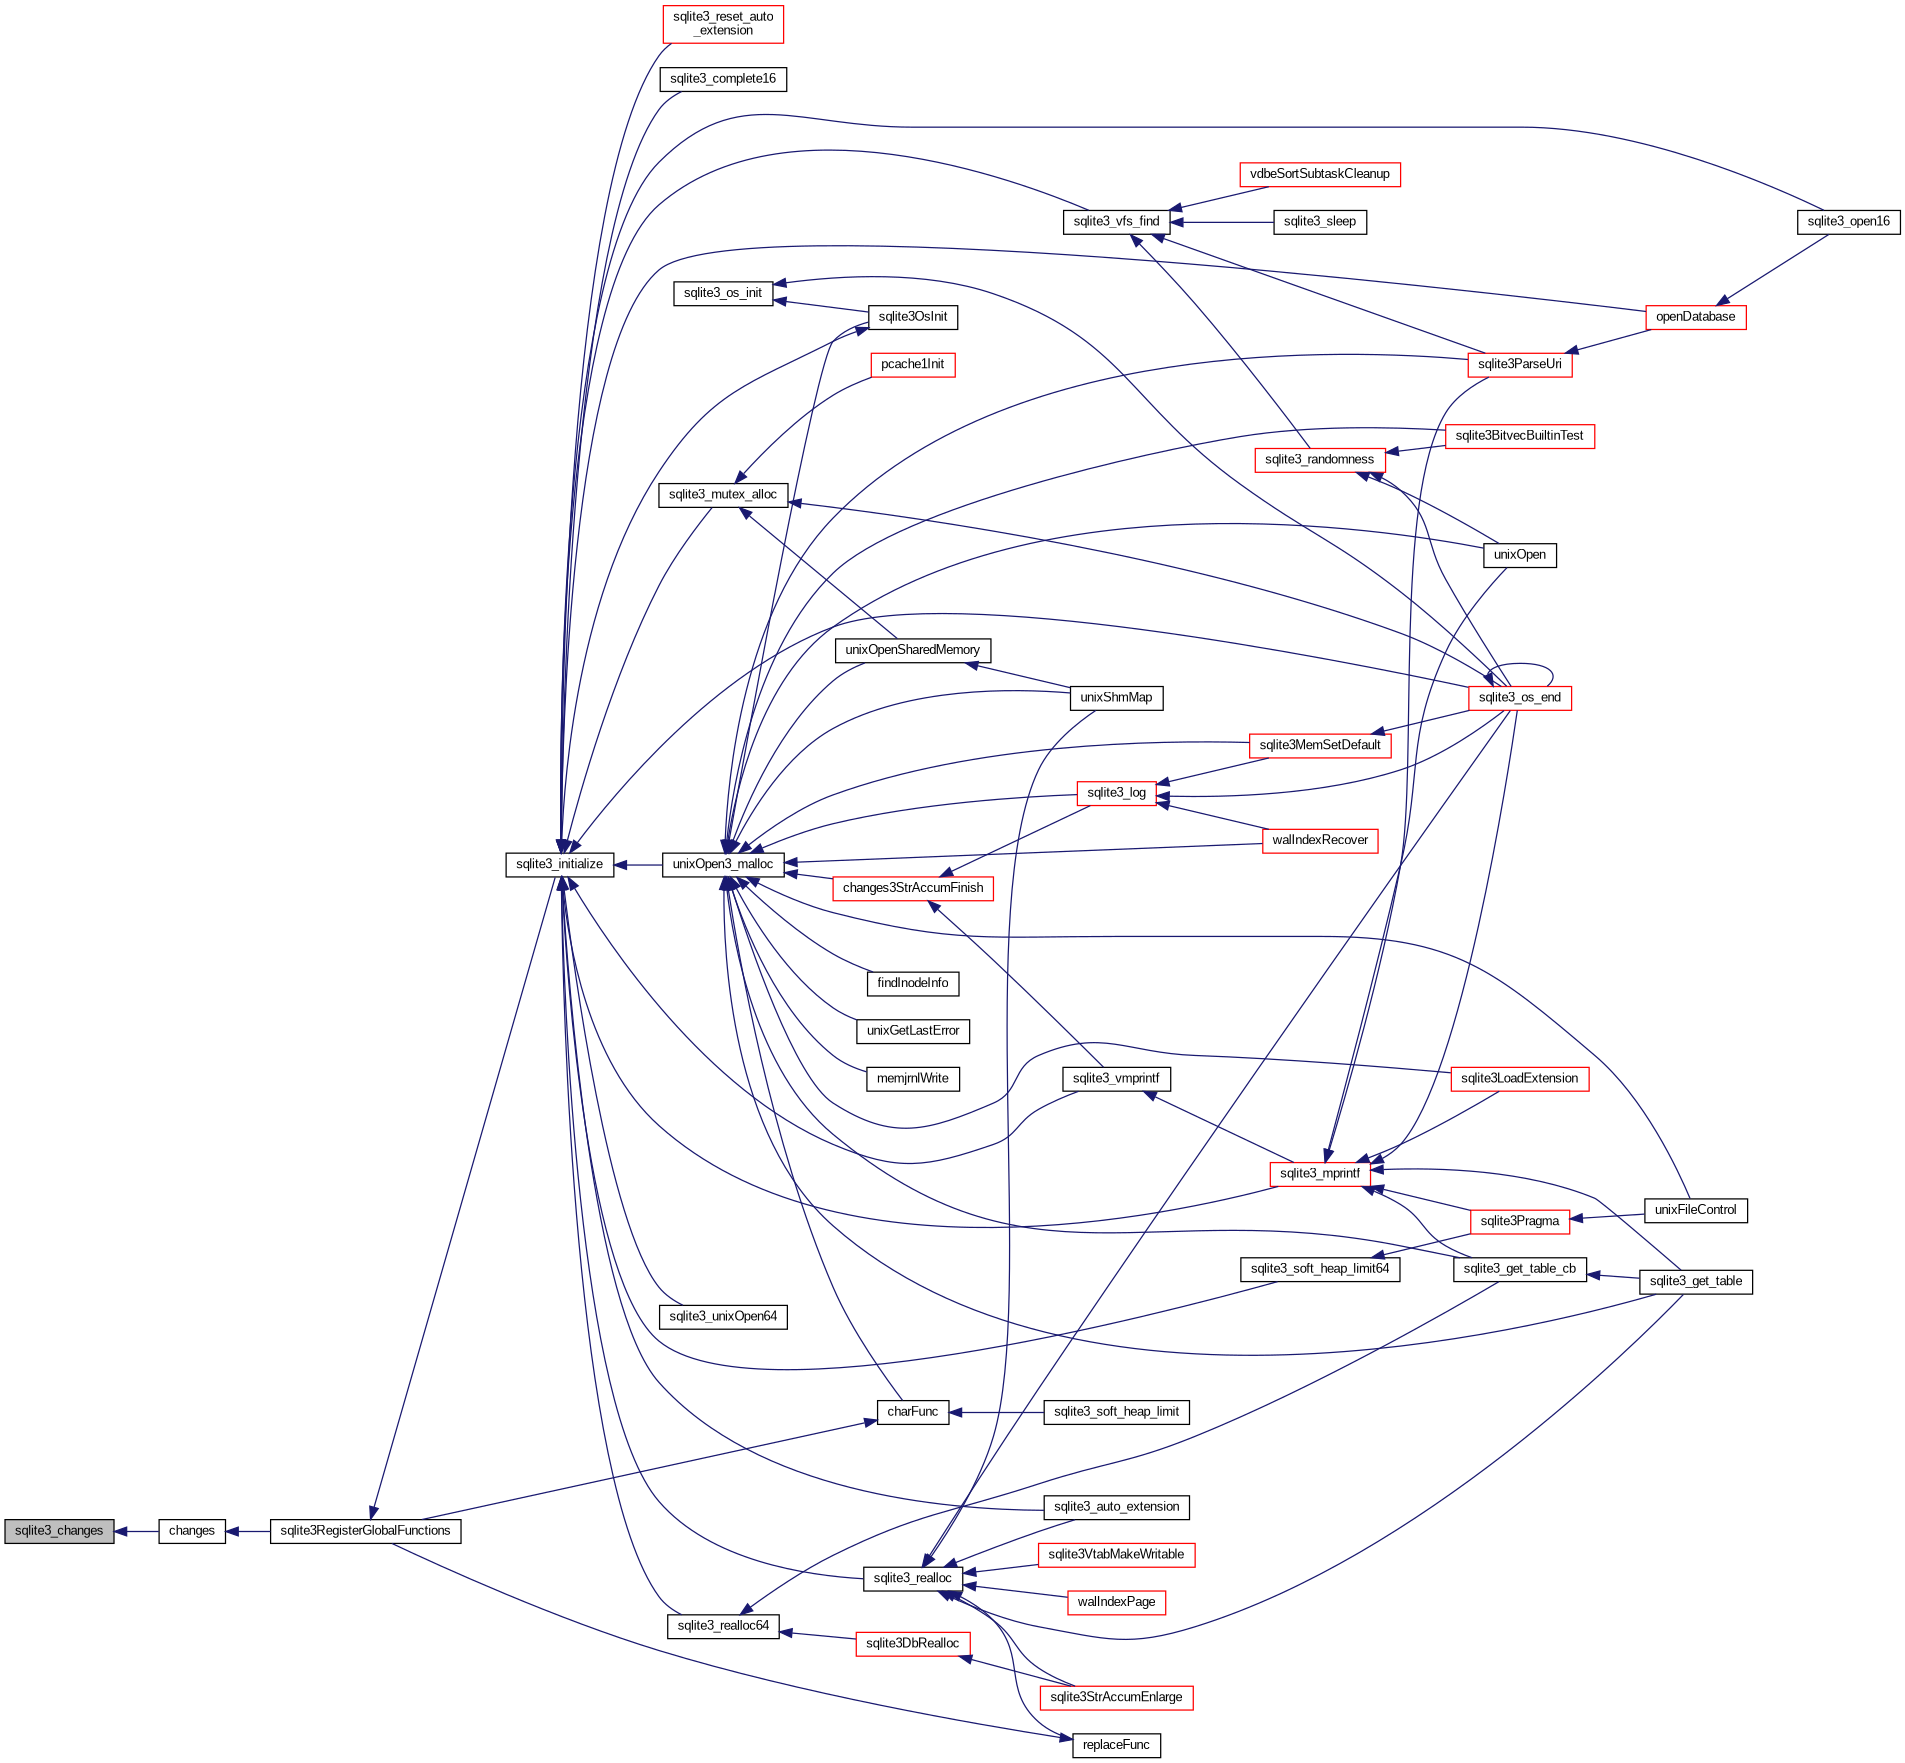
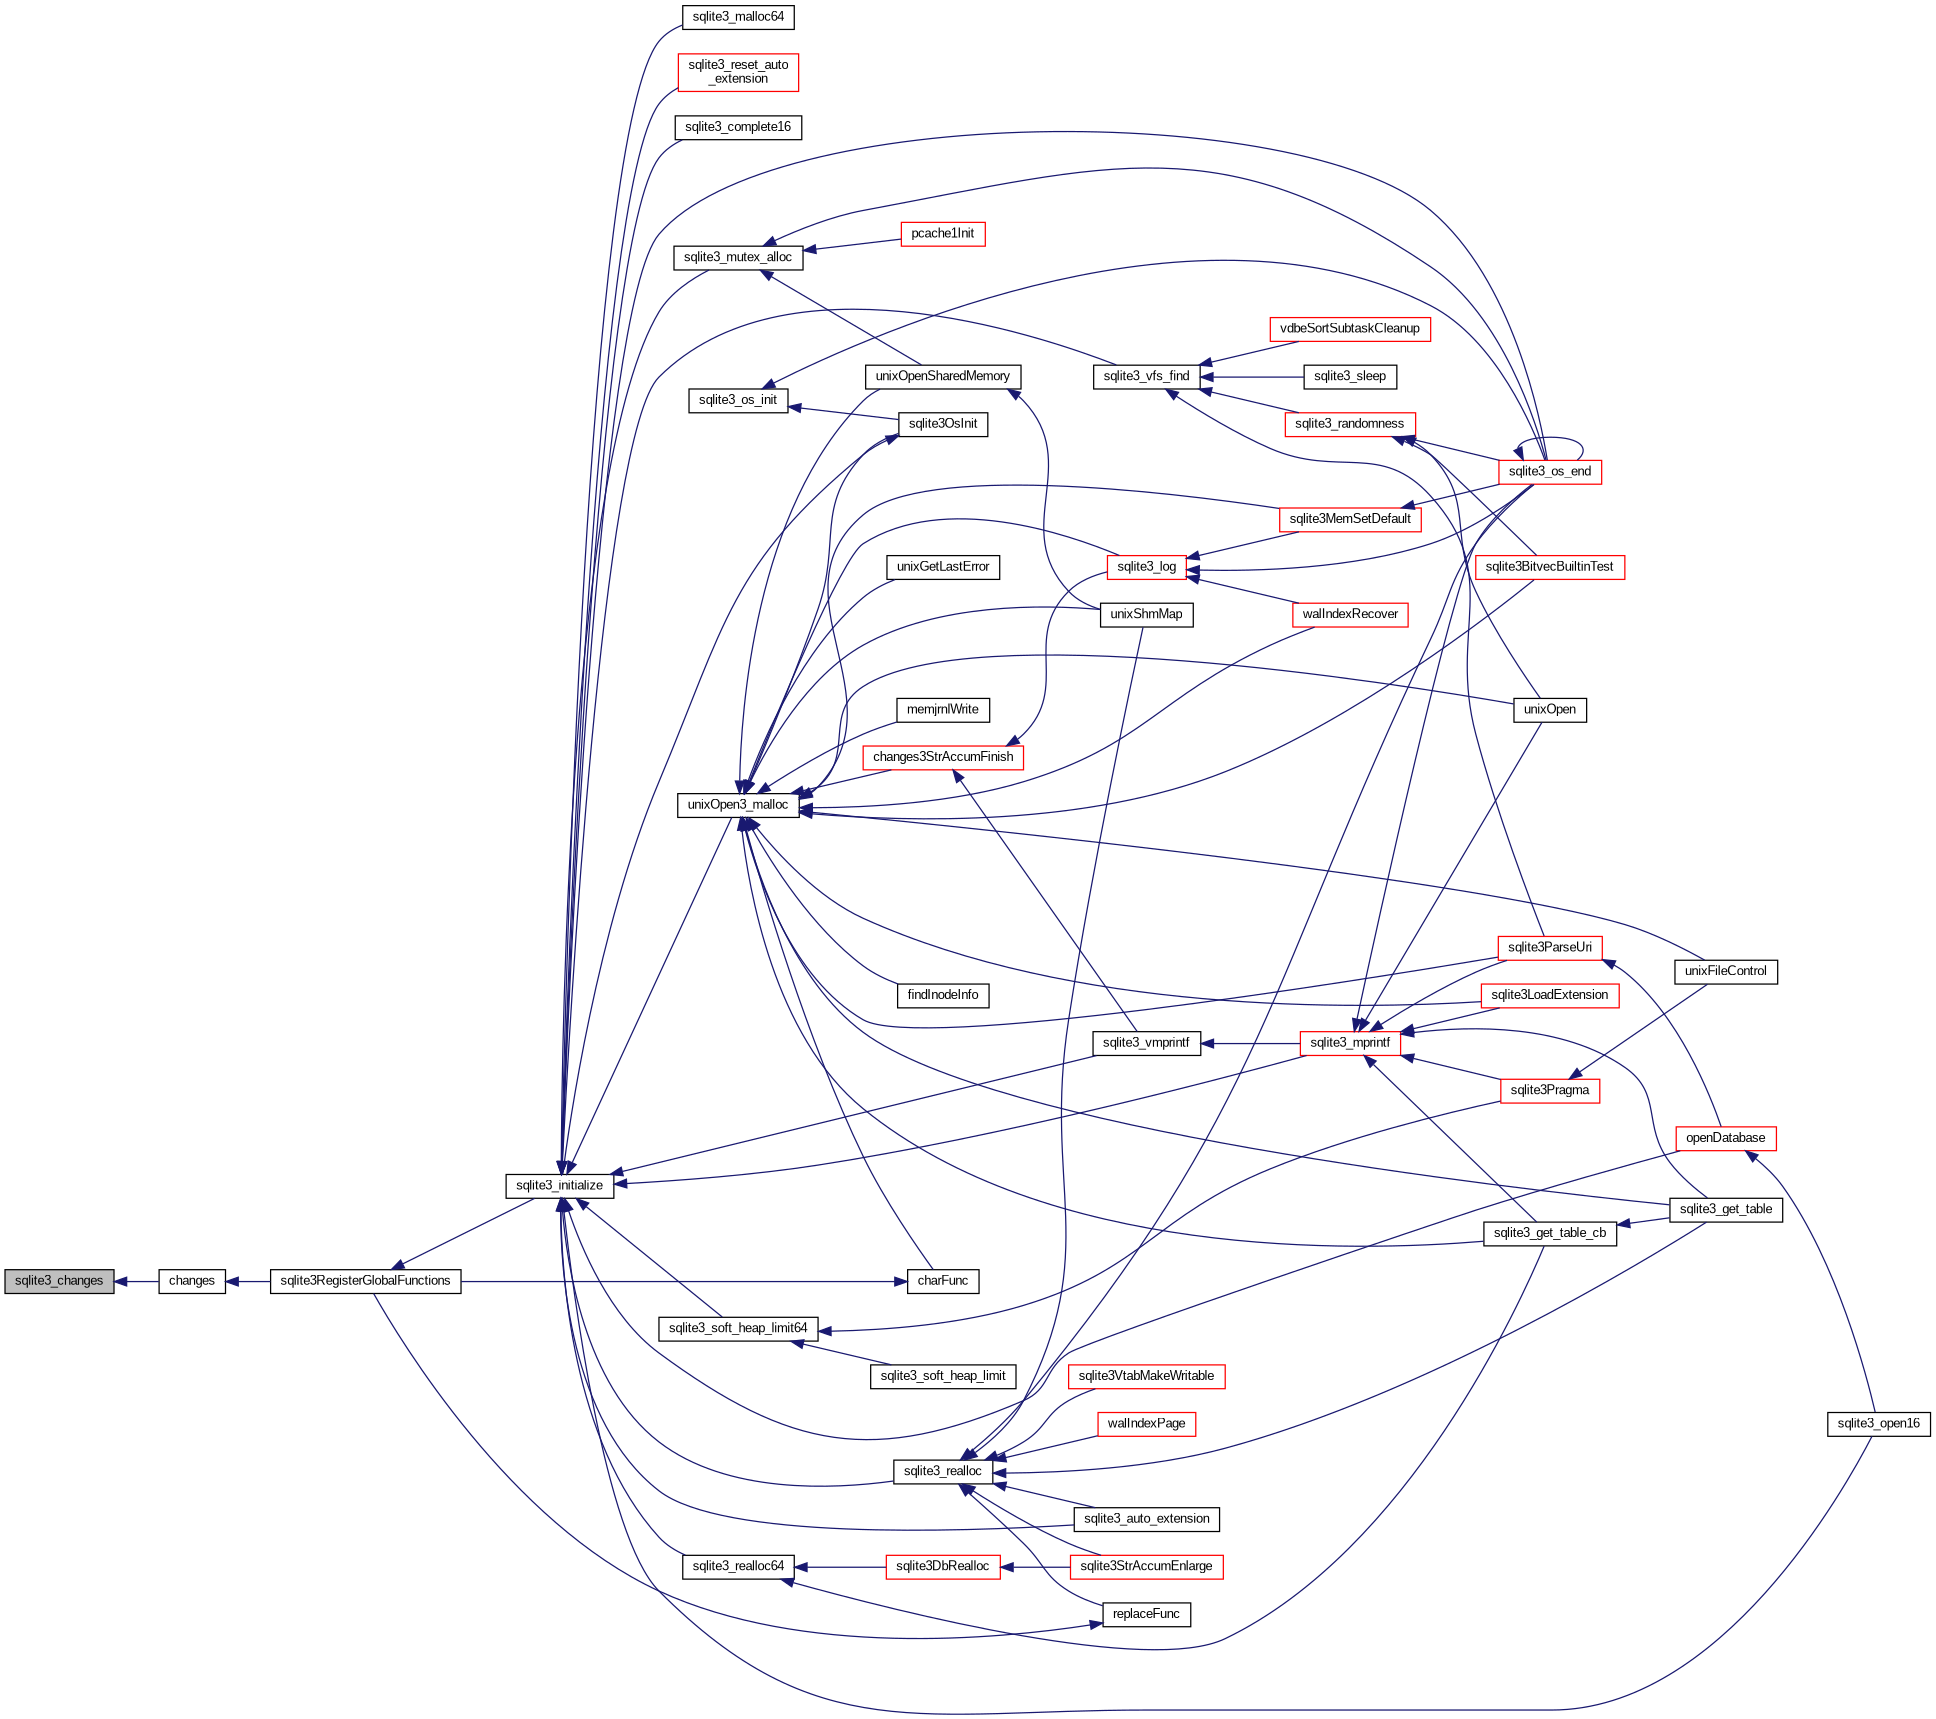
(723, 1317) -> (739, 18)
(1007, 1413) -> (847, 1354)
